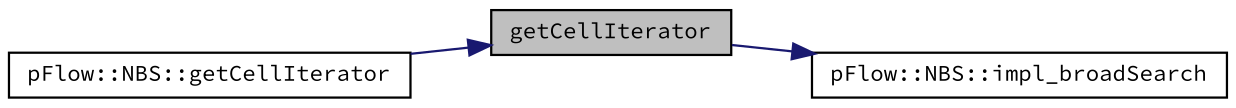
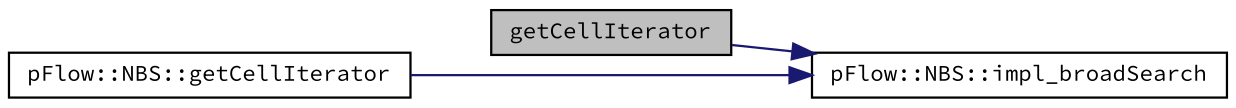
(440, 51) -> (600, 75)
